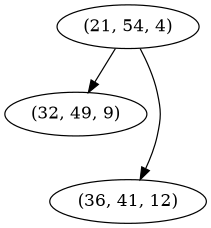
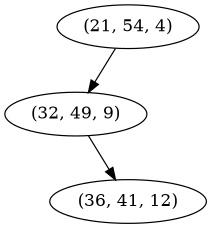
(160, 108) -> (99, 153)
